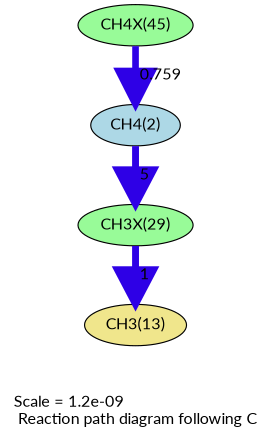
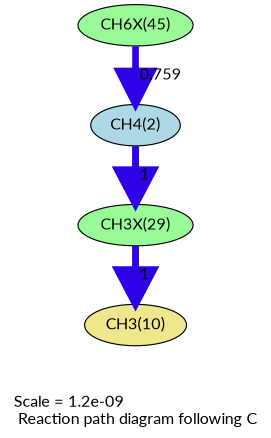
(136, 25) -> (136, 25)
(143, 175) -> (143, 175)
(136, 325) -> (136, 325)
